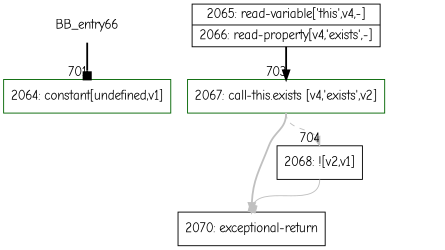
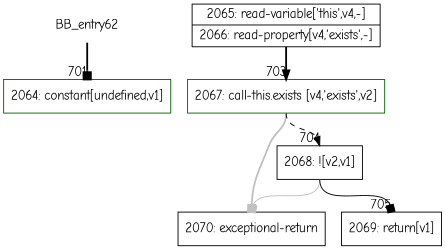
(87, 25) -> (87, 25)
(299, 128) -> (299, 128)
(265, 156) -> (265, 156)
none -> (391, 229)
